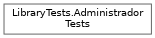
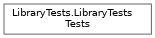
(78, 19) -> (78, 19)
